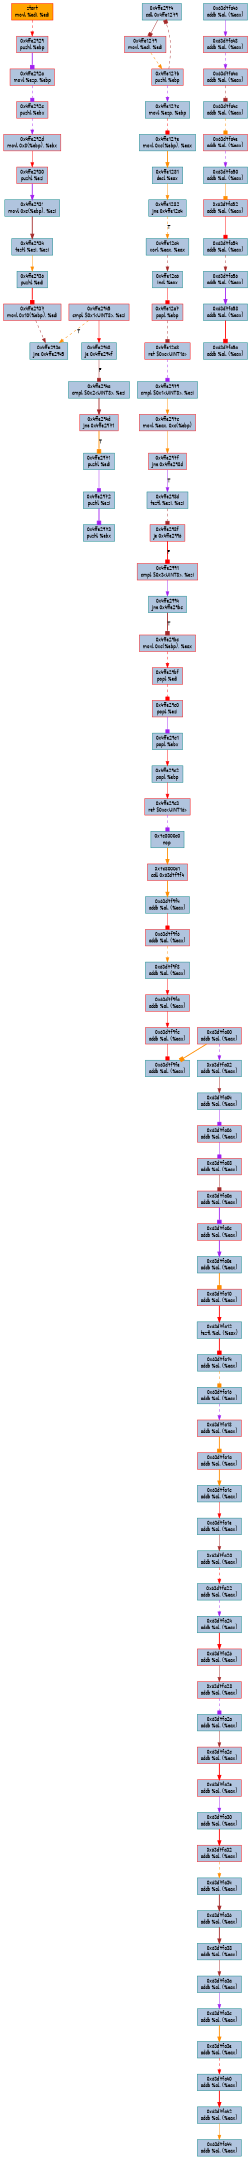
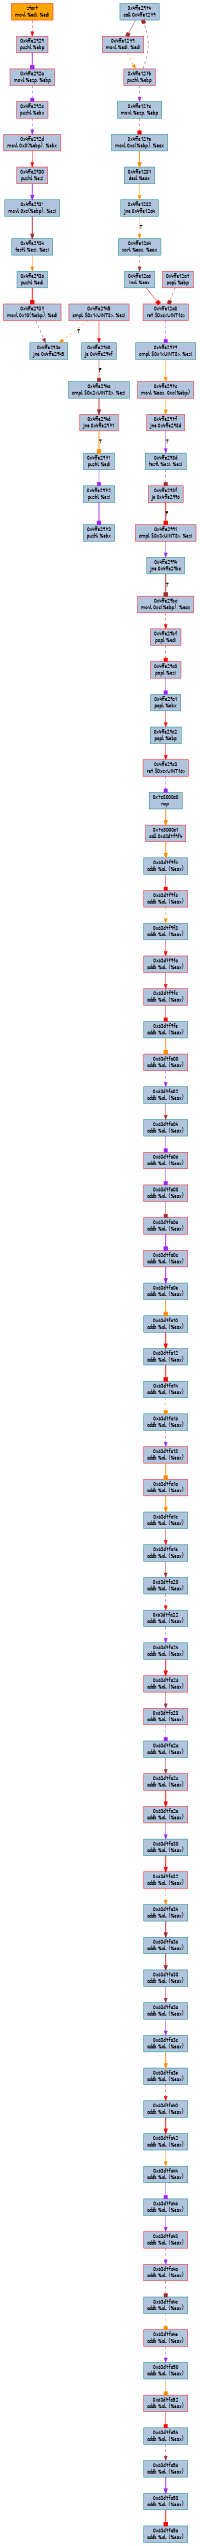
(167, 294) -> (151, 294)
(195, 1051) -> (166, 1044)
(219, 1297) -> (166, 1324)
(219, 1330) -> (166, 1357)
none -> (166, 2189)
